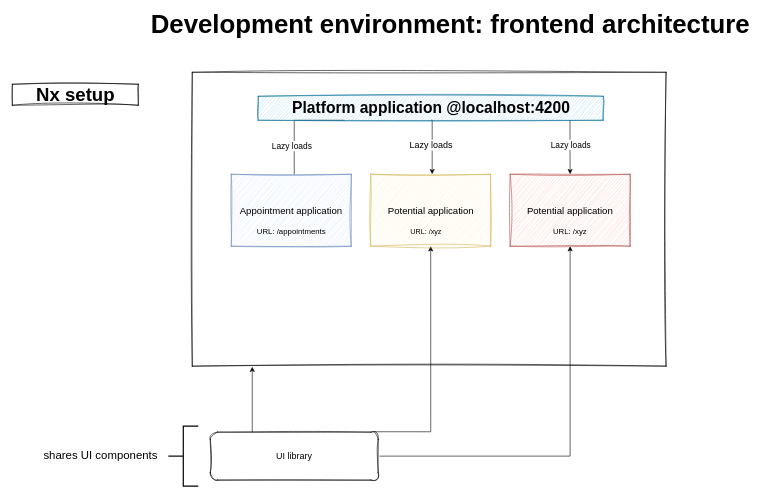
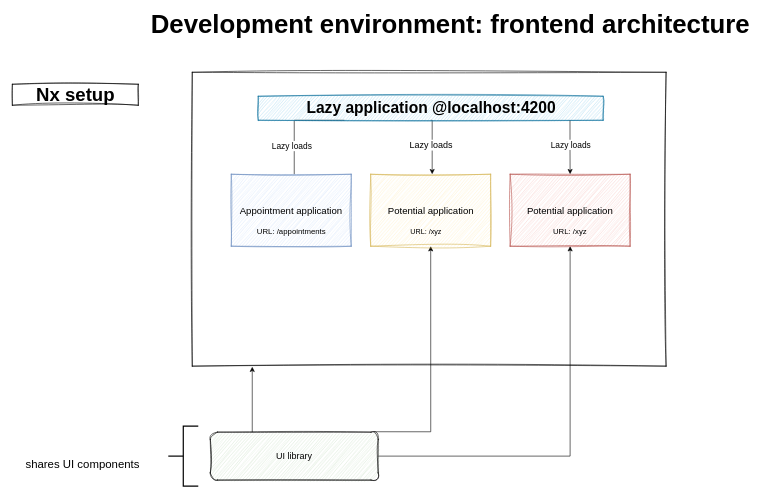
(431, 108) -> (431, 108)
(102, 456) -> (84, 465)
(294, 456) -> (294, 456)
